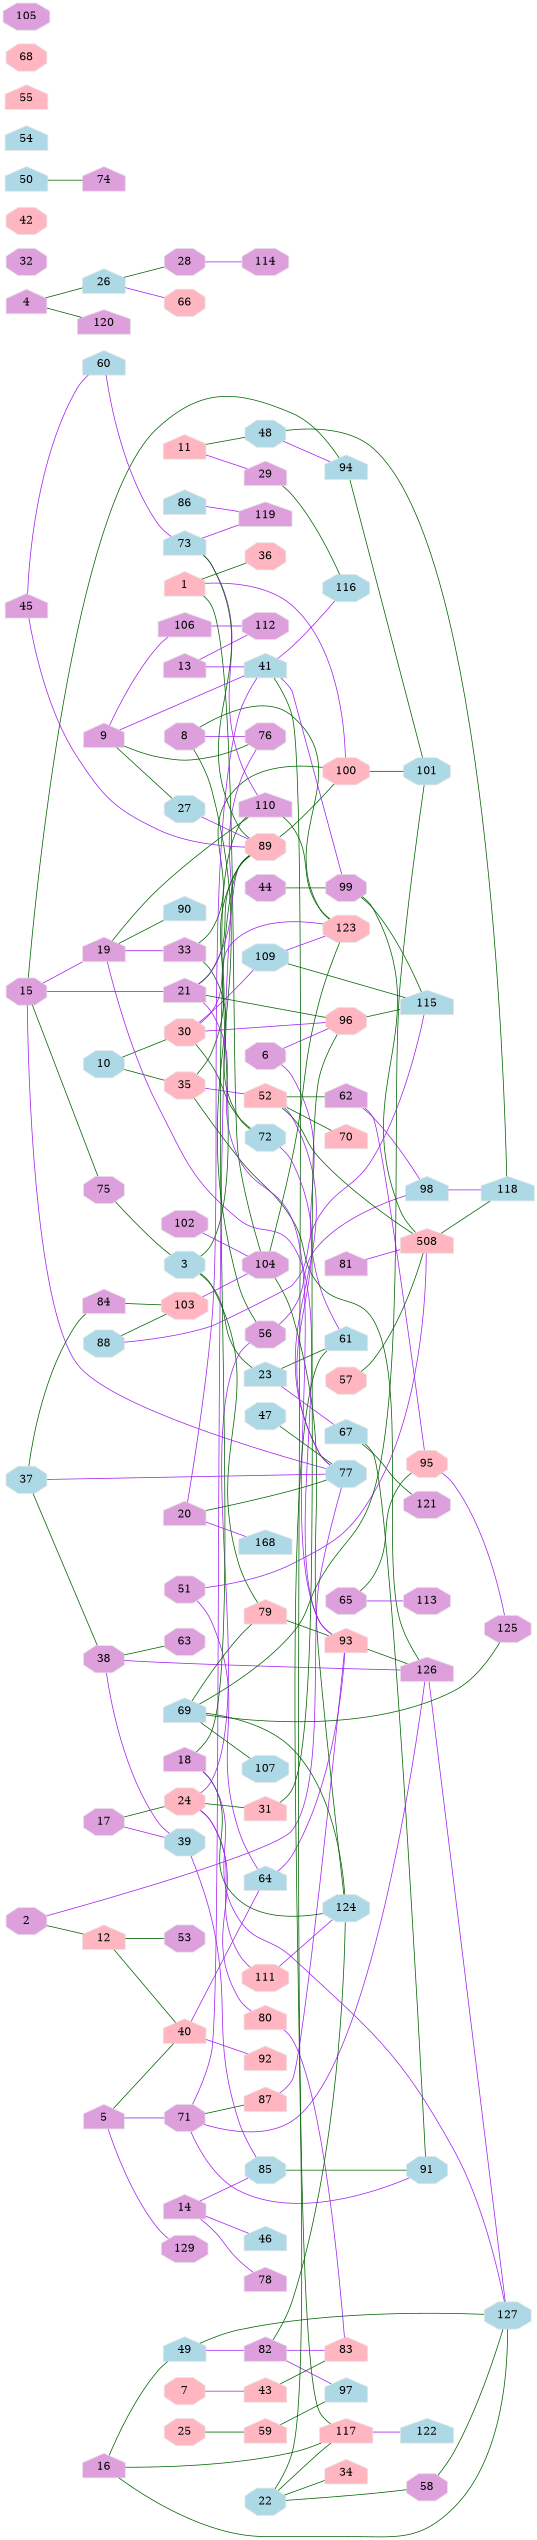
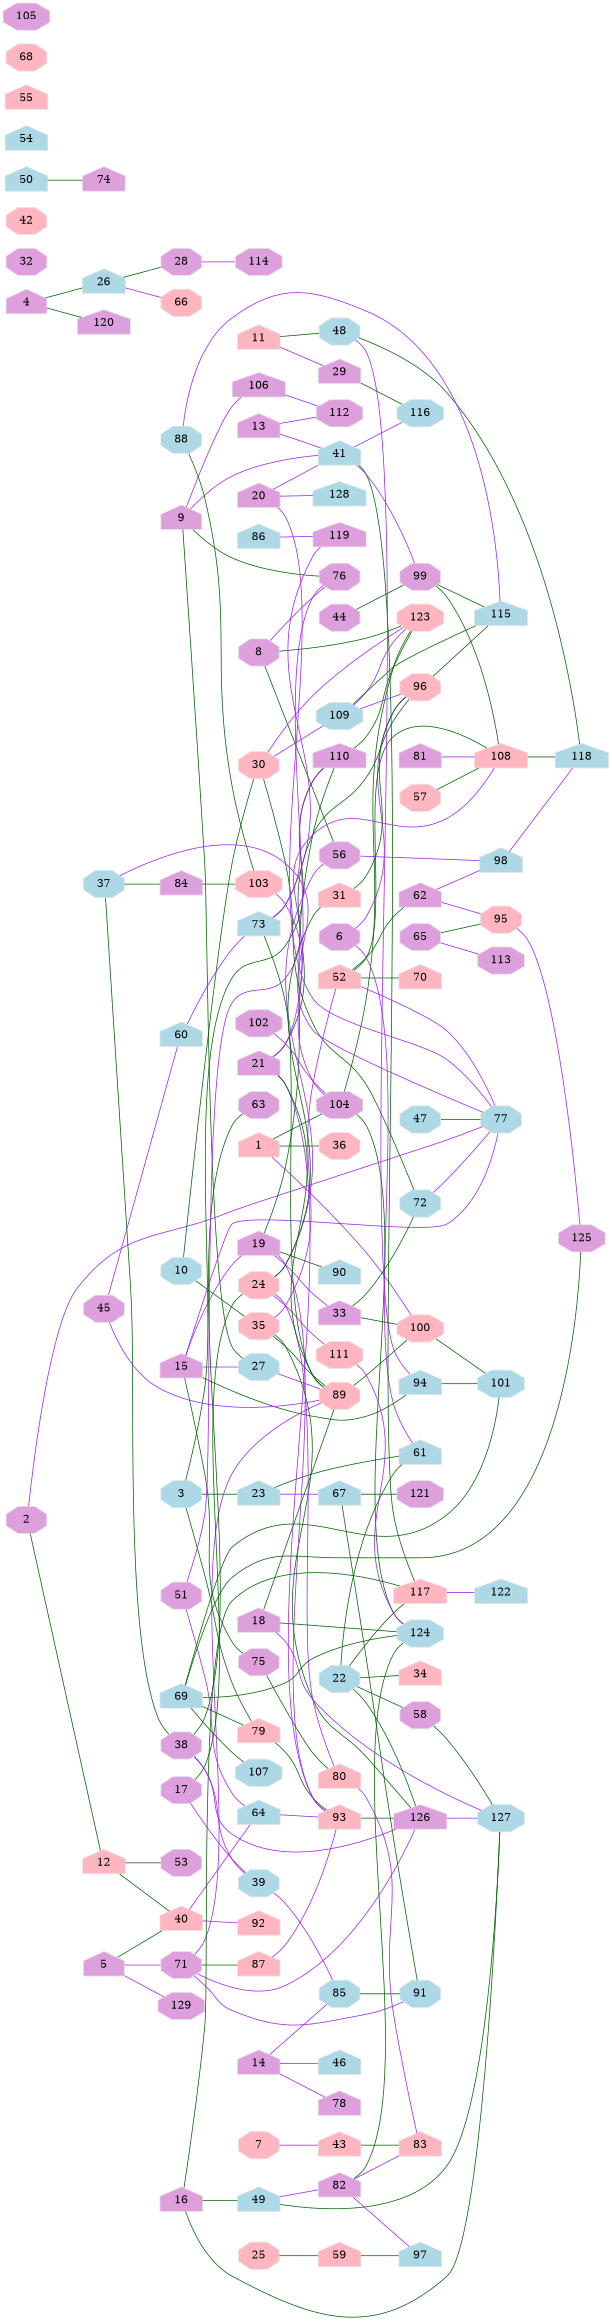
(26, 607) -> (104, 1309)
(26, 992) -> (181, 1367)
(105, 992) -> (222, 1367)
(266, 1027) -> (377, 703)
(142, 1229) -> (287, 1712)
(427, 1242) -> (501, 757)
(267, 1497) -> (290, 859)
(265, 1543) -> (340, 495)
none -> (390, 1744)
